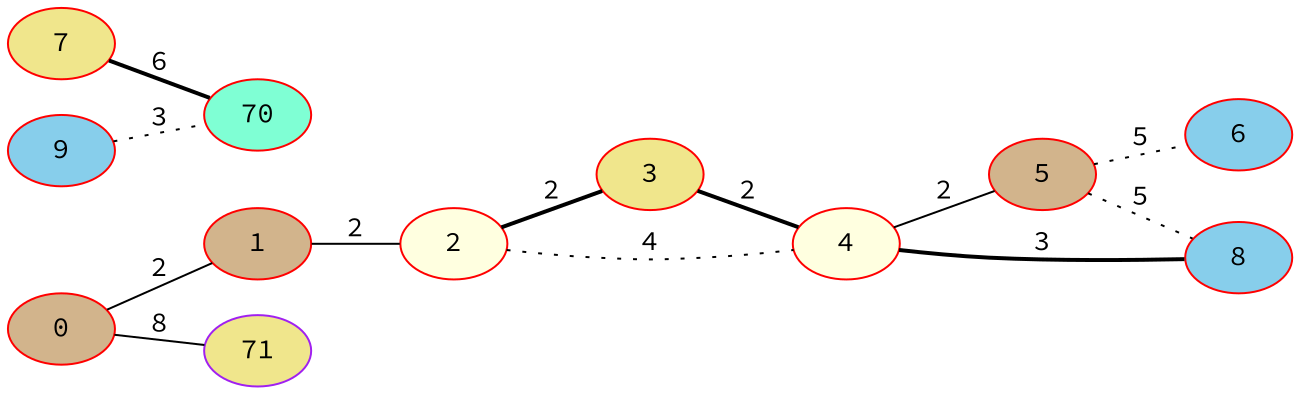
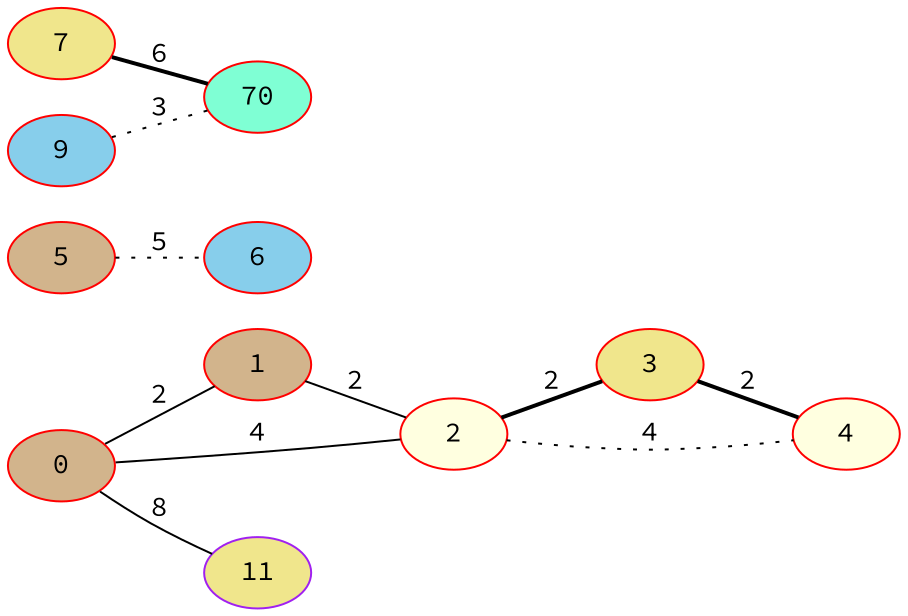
(944, 209) -> none
(1239, 258) -> none
(258, 351) -> (258, 573)
none -> (258, 452)
